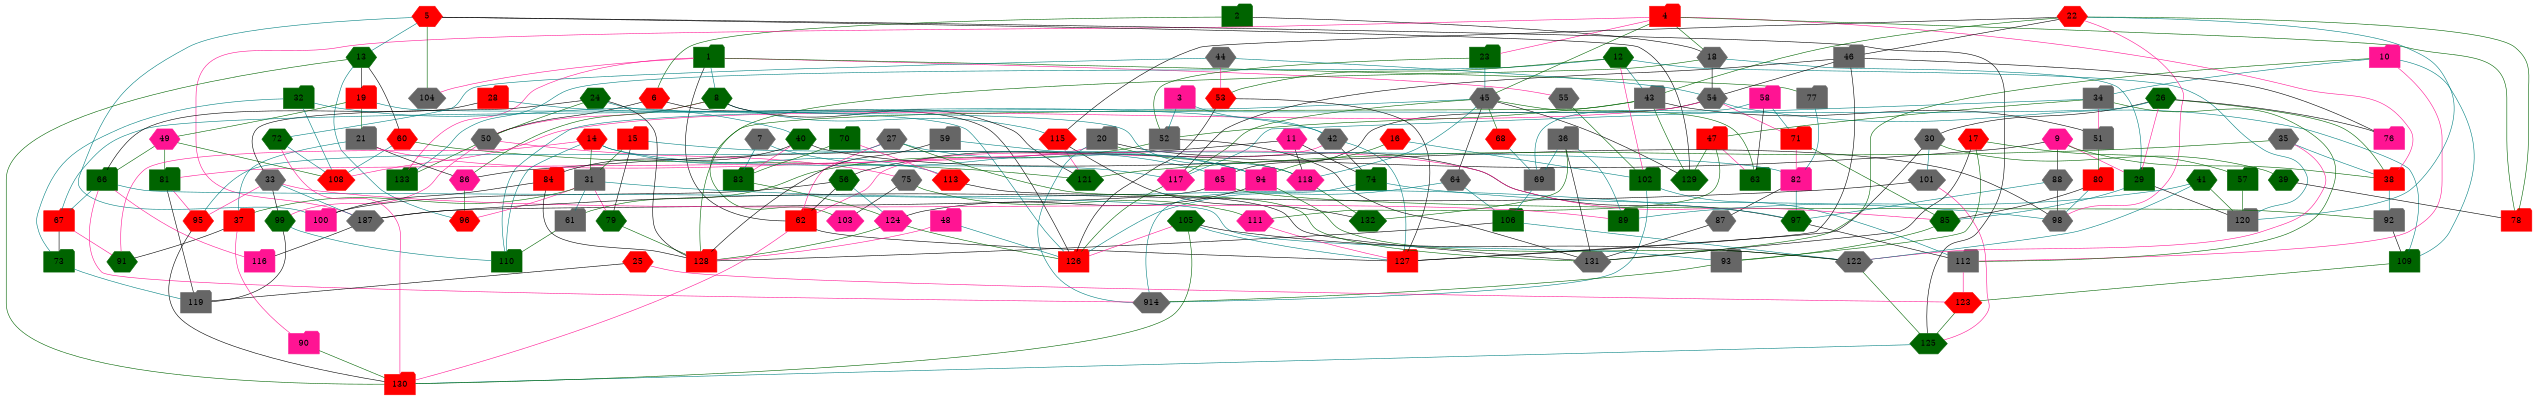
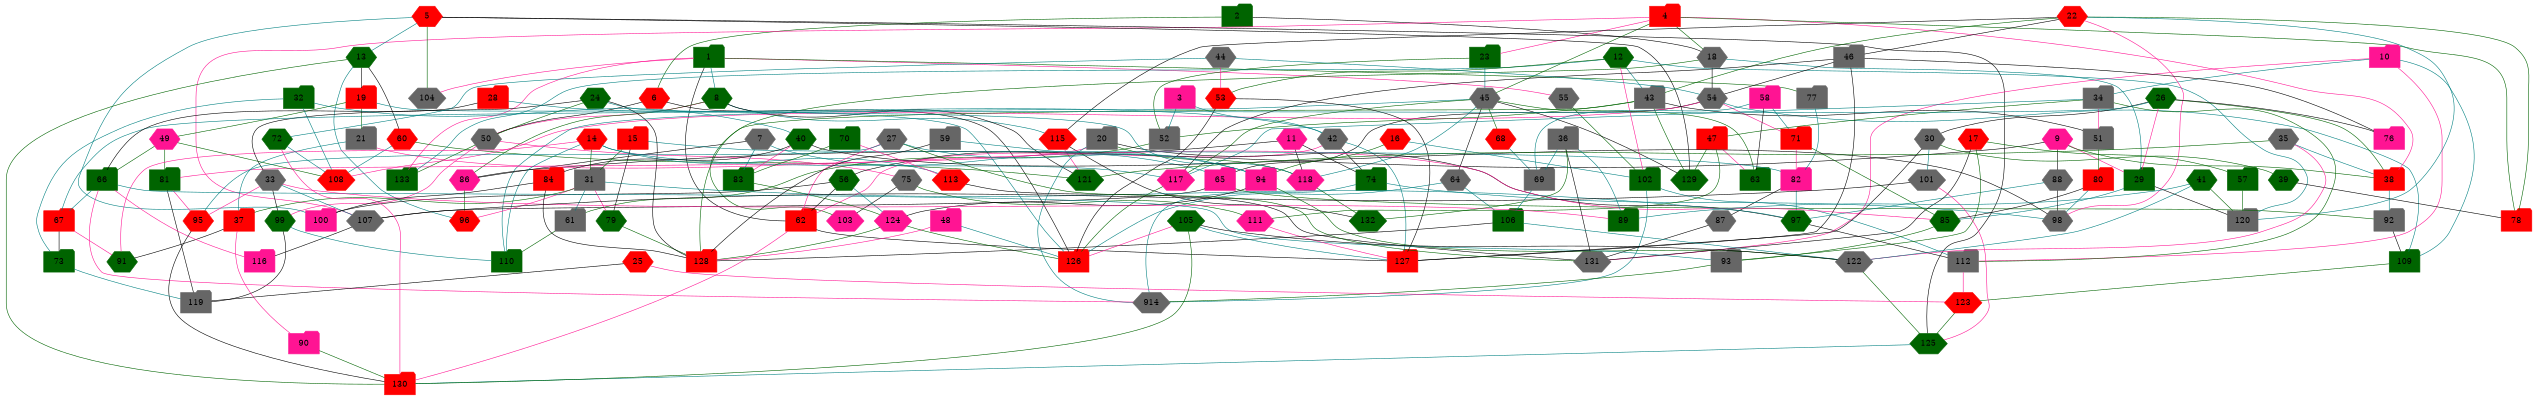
(1969, 99) -> (1969, 99)
(410, 161) -> (585, 162)
(1340, 180) -> none
(365, 221) -> (365, 221)
